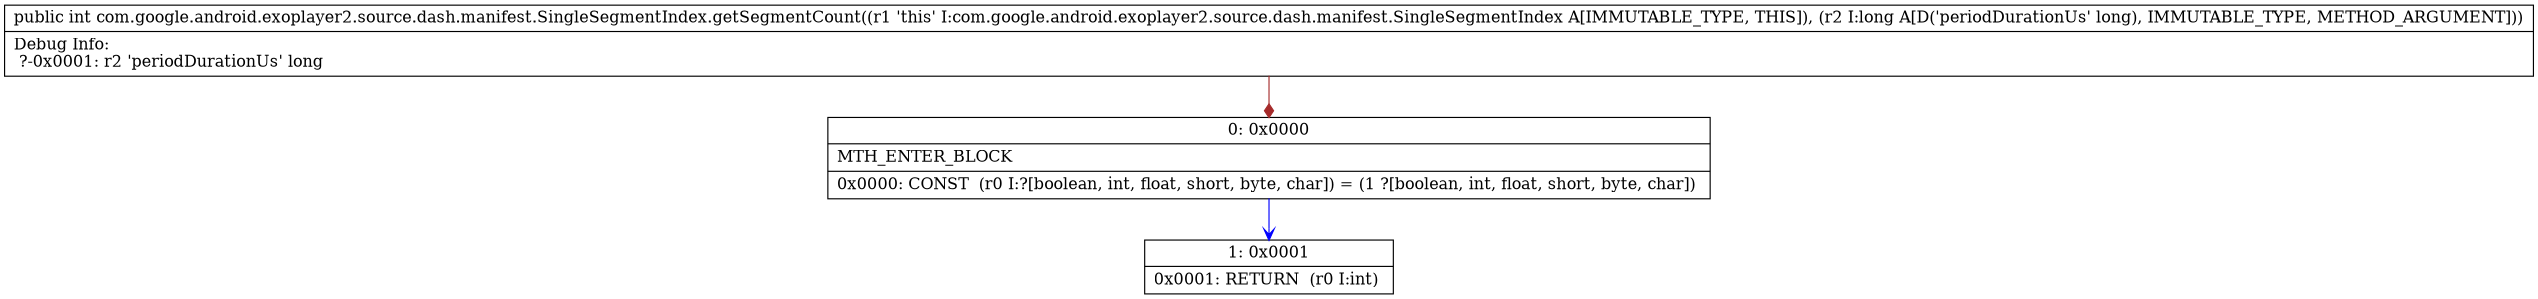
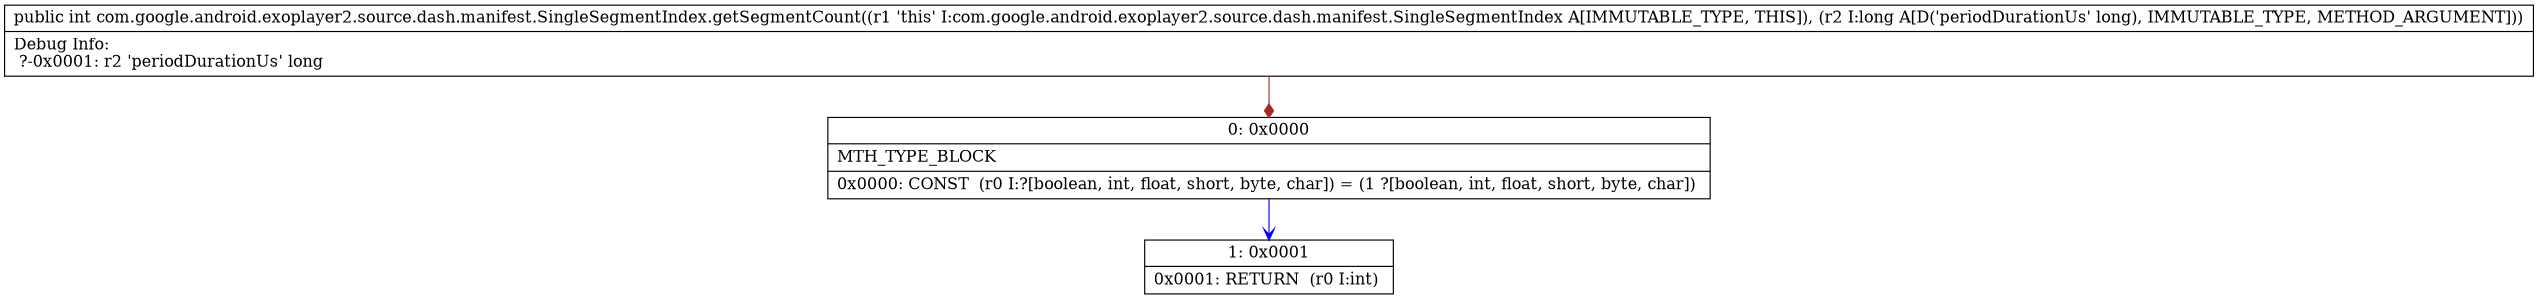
(925, 157) -> (917, 157)
